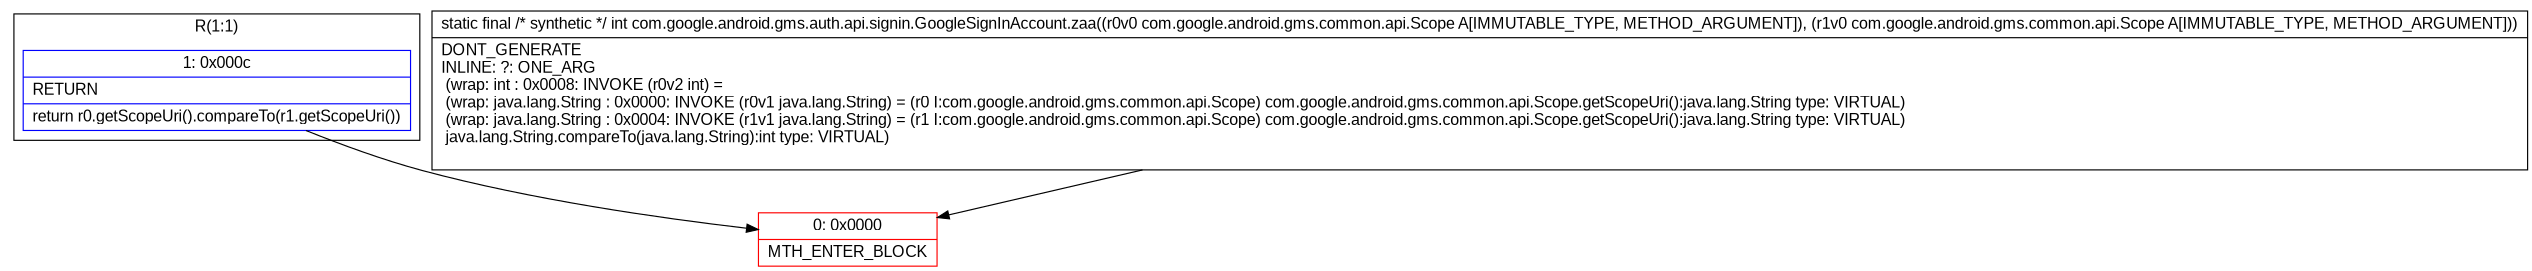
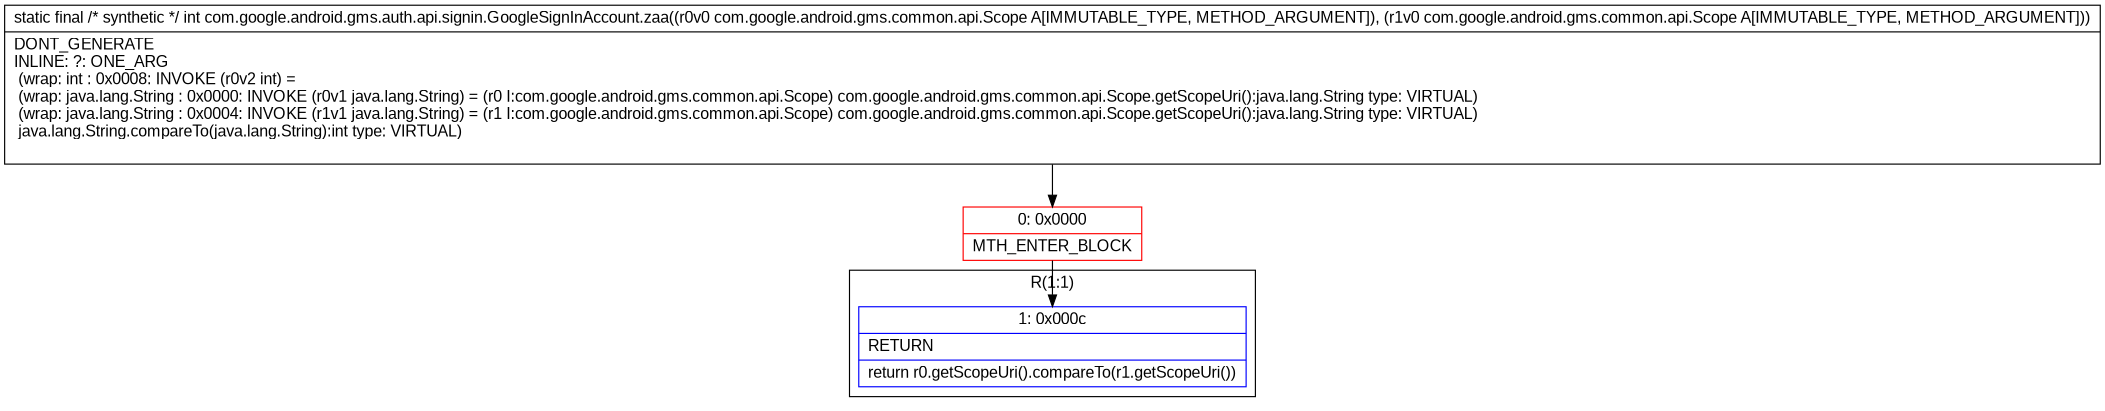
(523, 194) -> (1052, 278)
